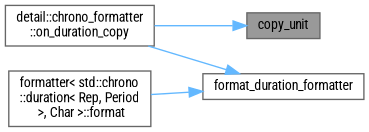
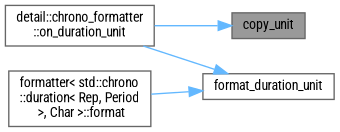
(80, 26) -> (80, 26)
(283, 87) -> (269, 87)
